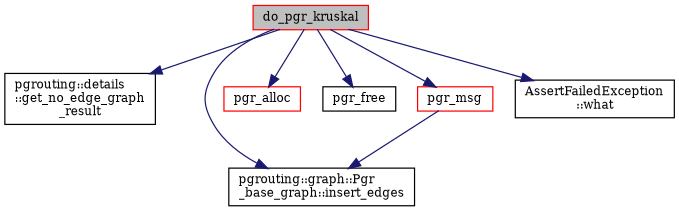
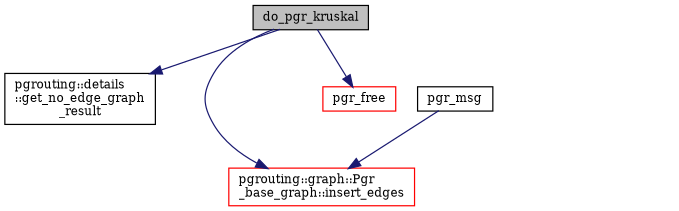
(311, 18) -> (311, 18)
(378, 55) -> none
(262, 99) -> none
(359, 99) -> (359, 99)
(455, 99) -> (455, 99)
(595, 99) -> none
(322, 187) -> (322, 187)
